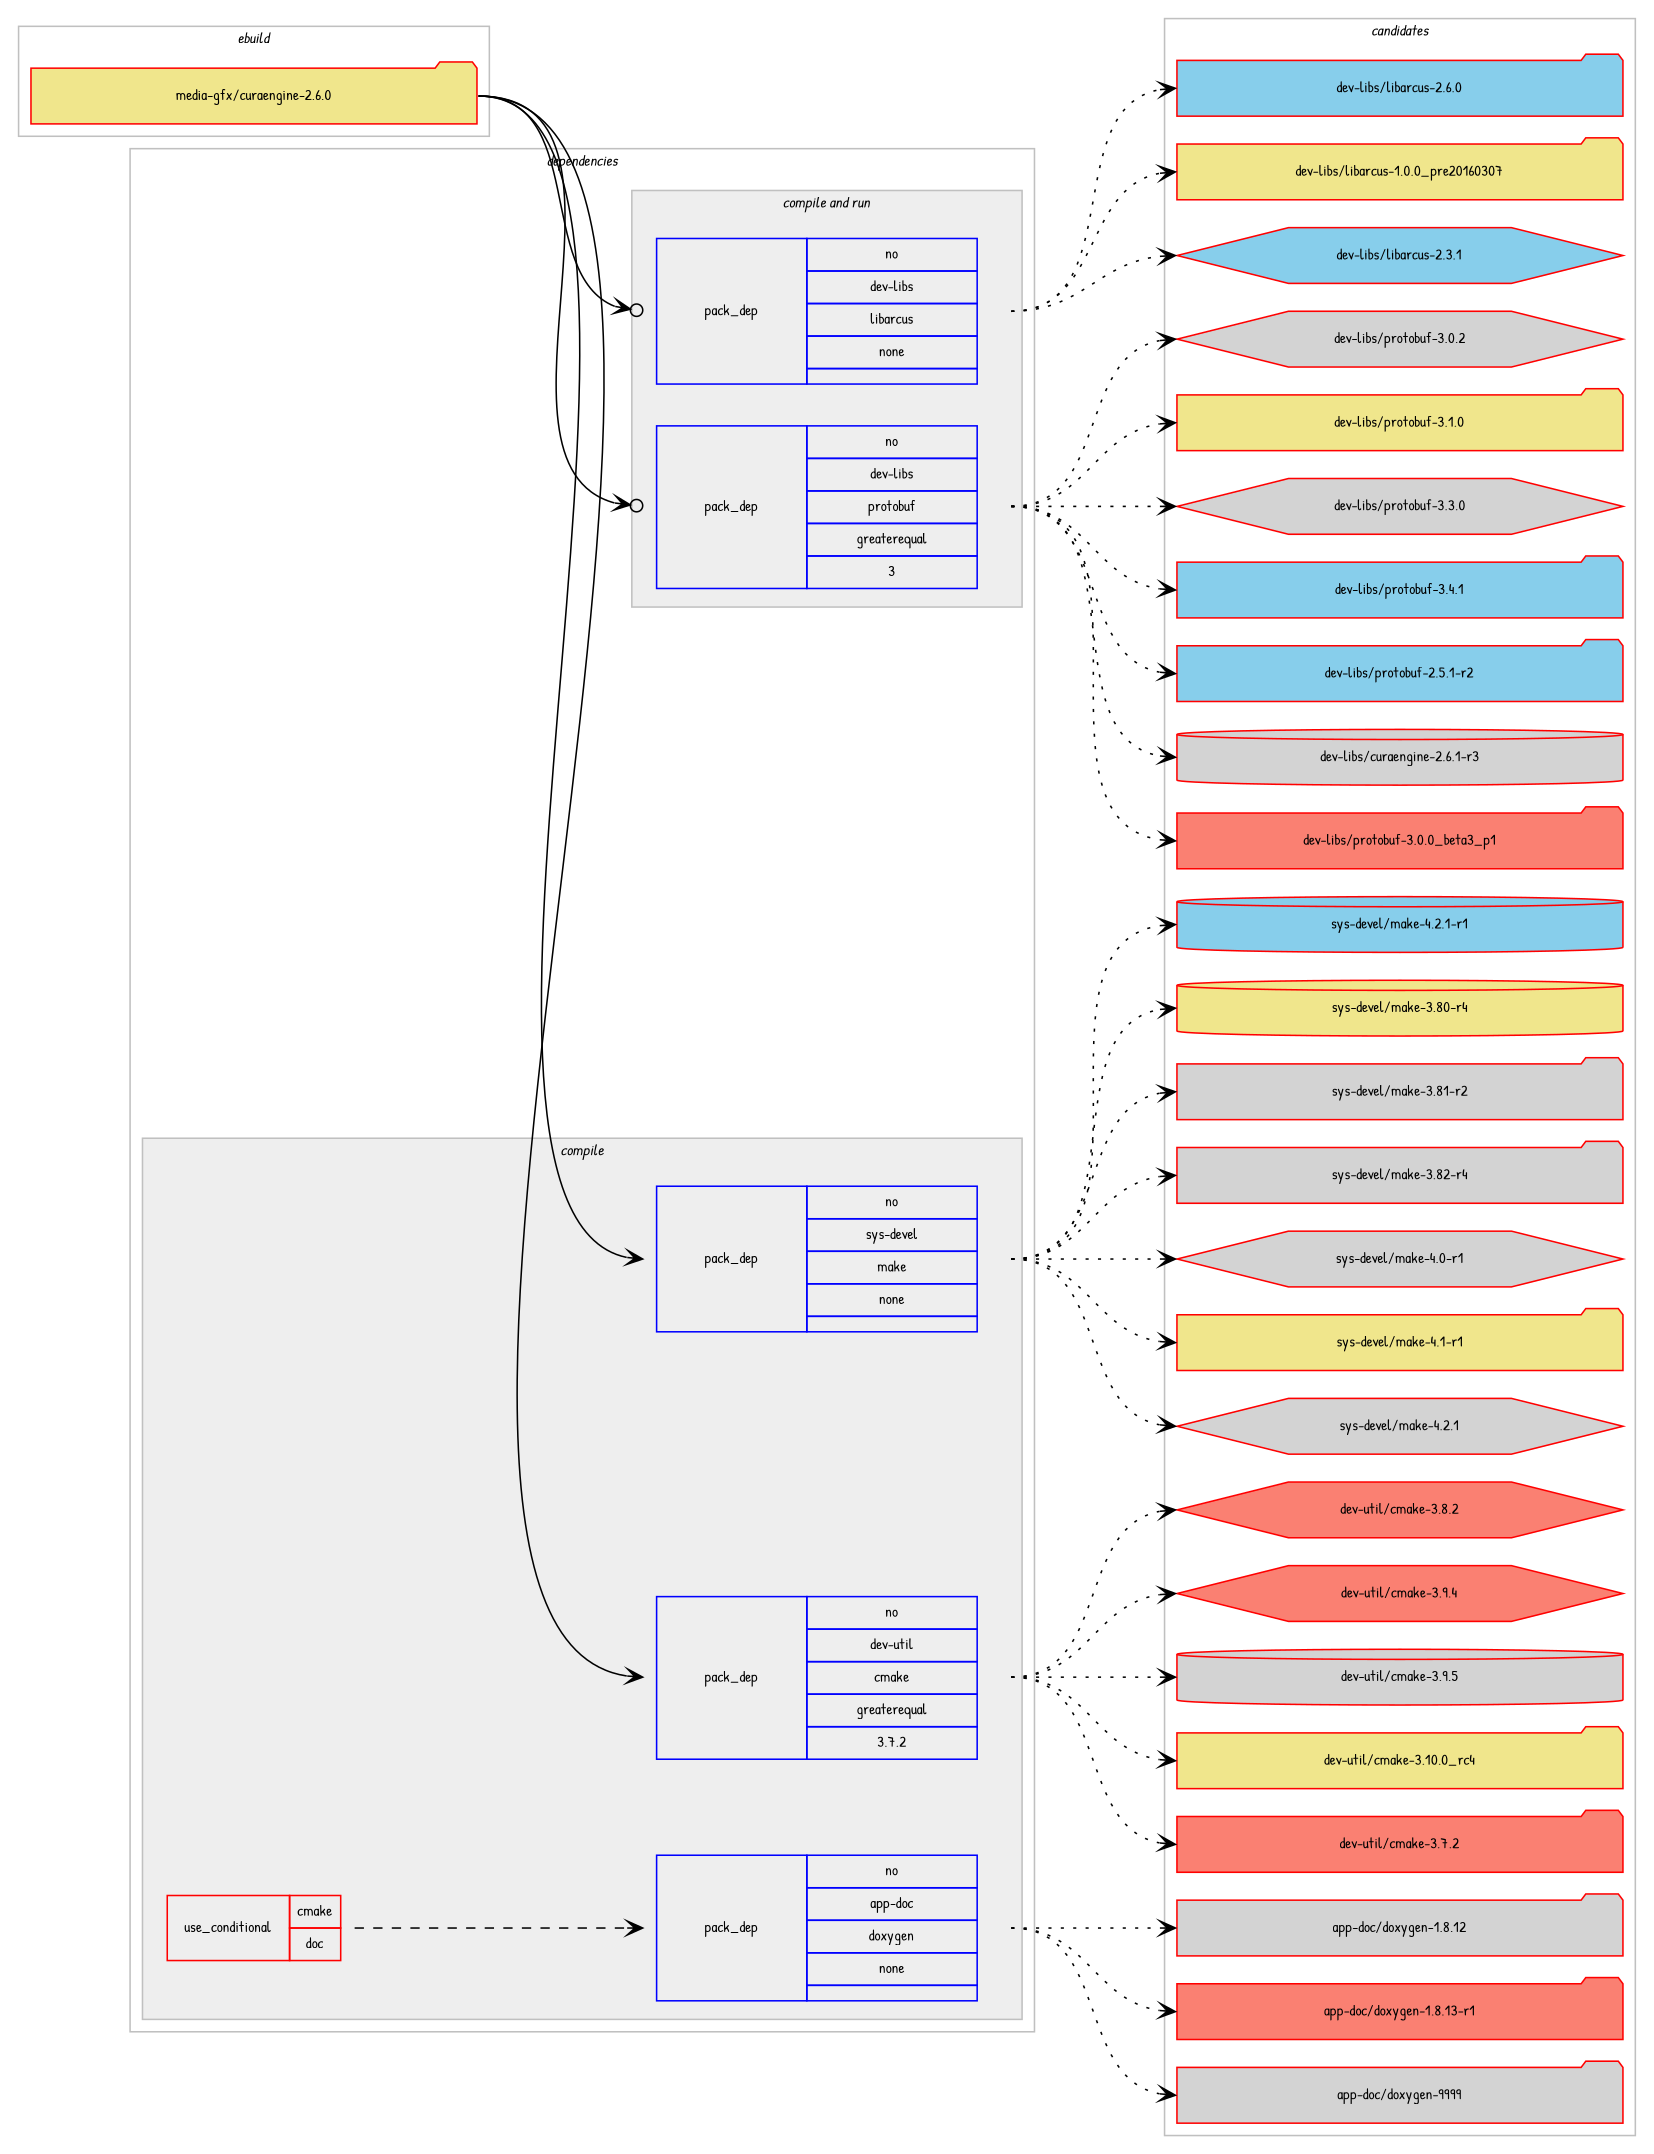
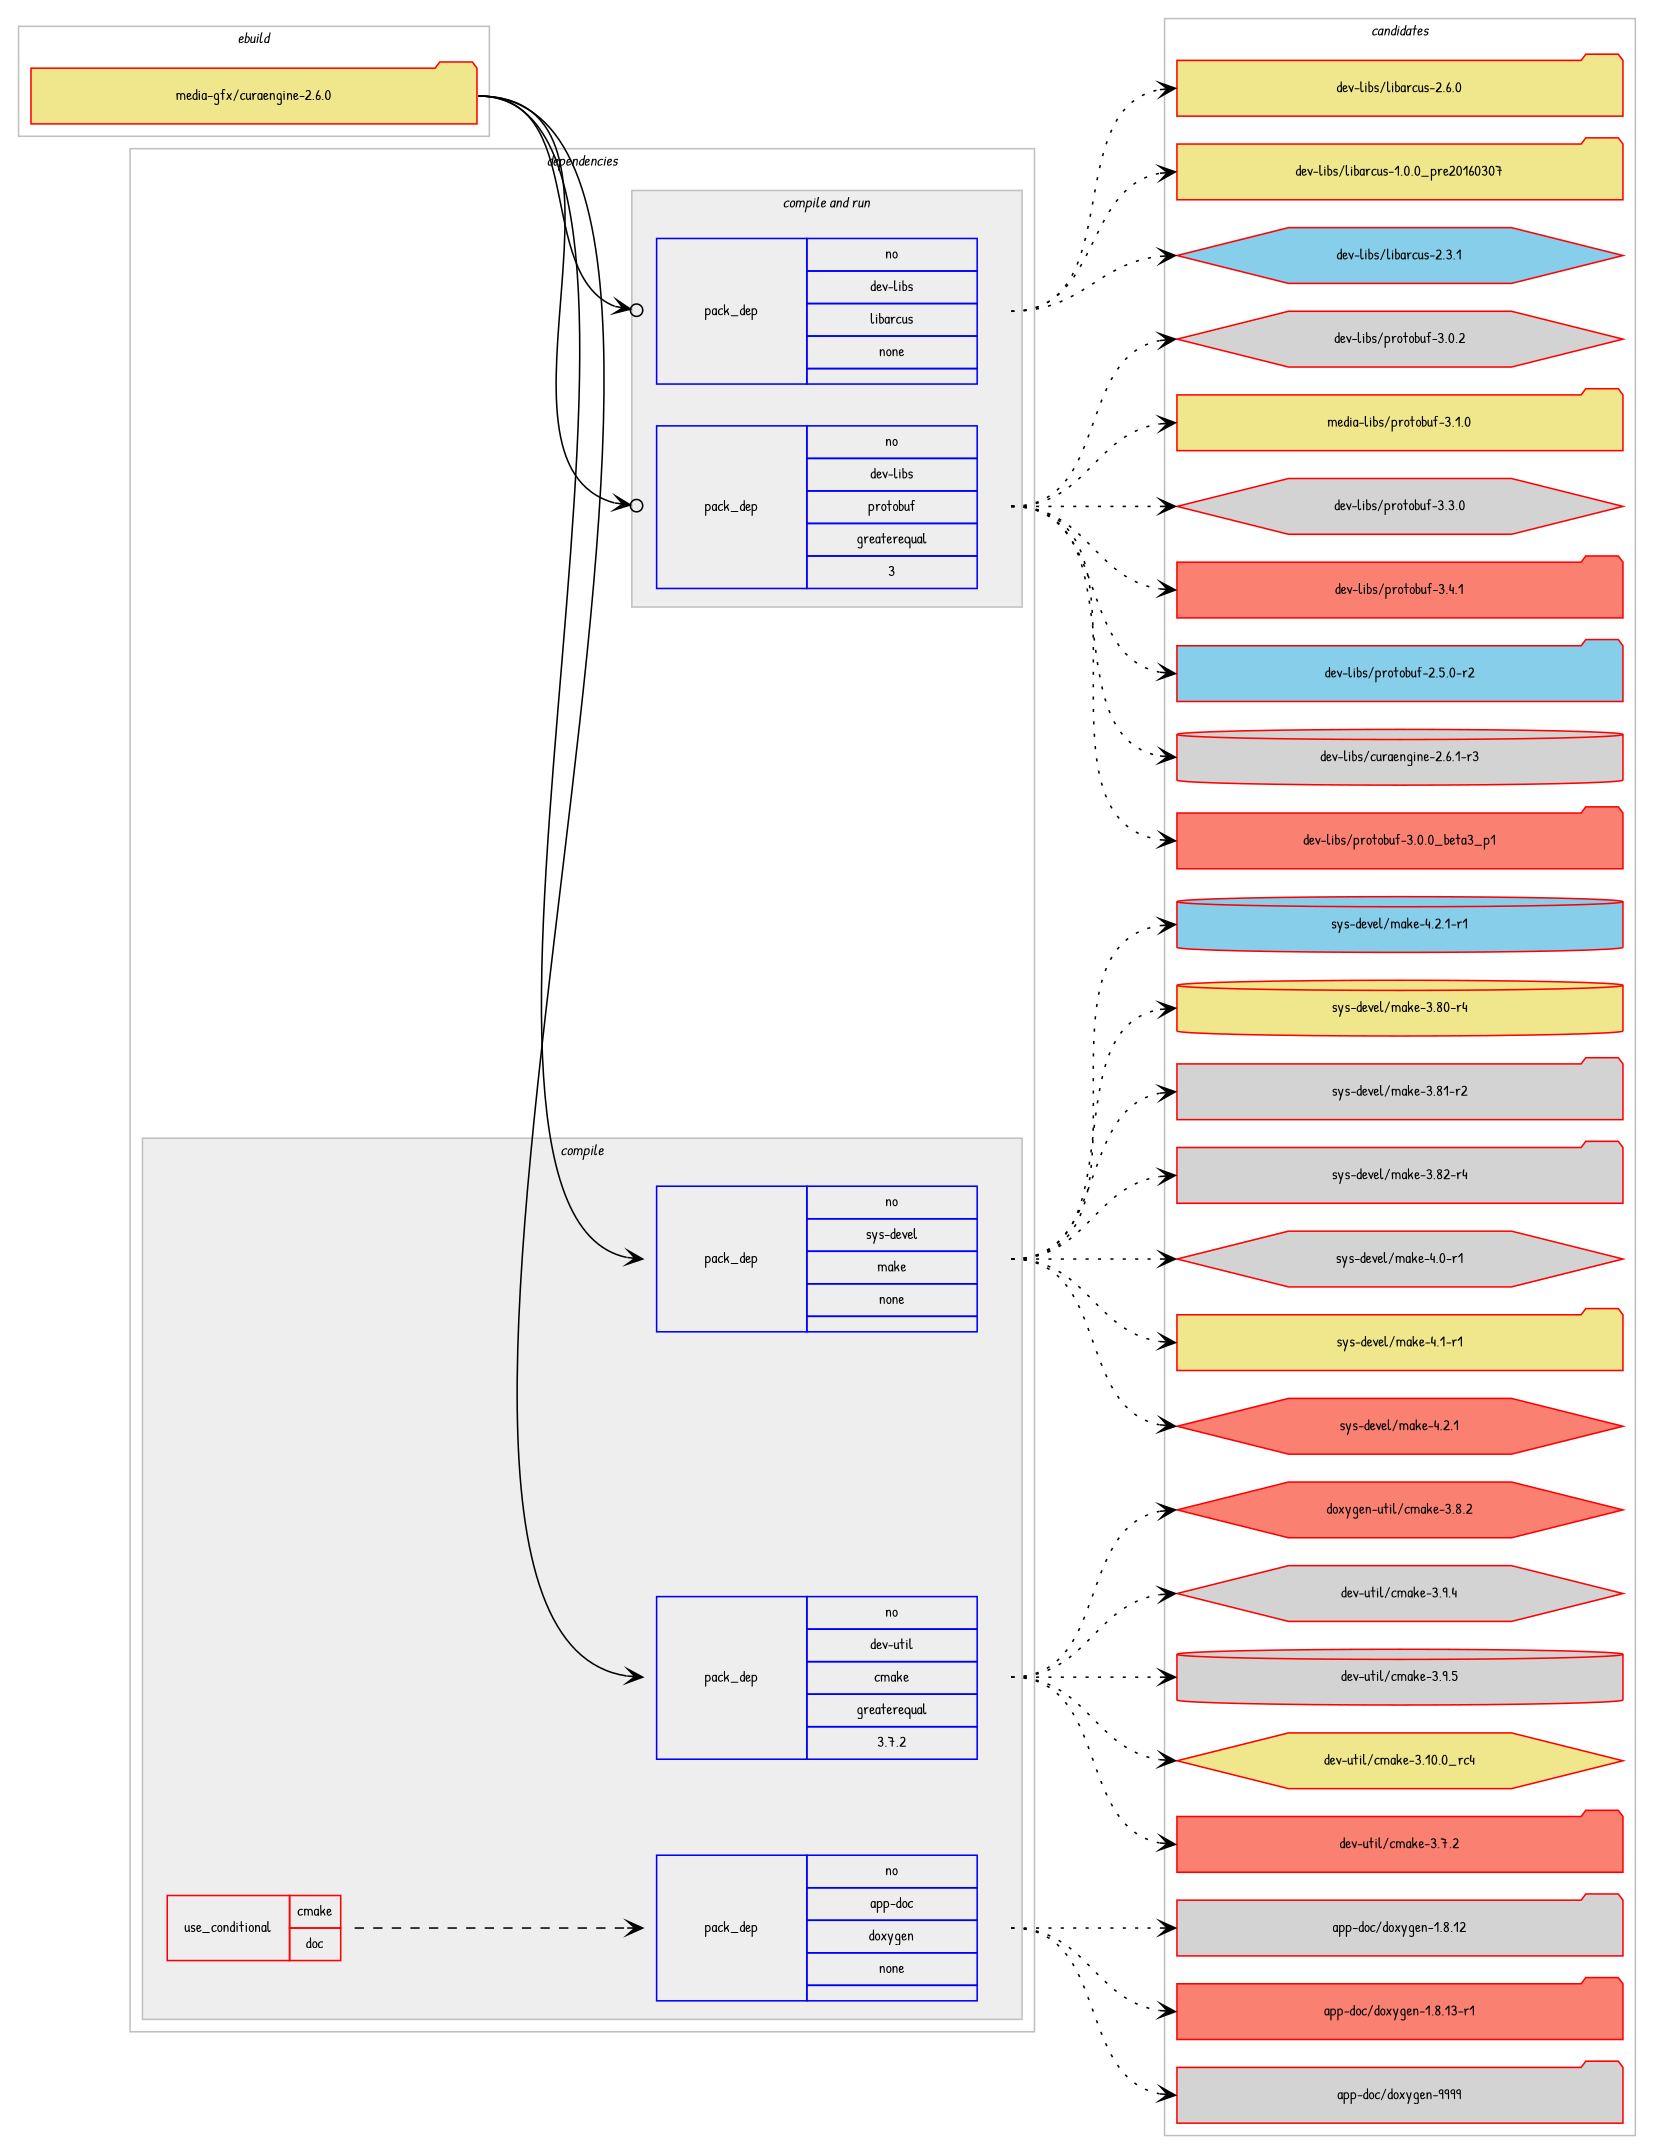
(1400, 88) -> (1400, 88)
(1400, 423) -> (1400, 423)
(1400, 590) -> (1400, 590)
(1400, 674) -> (1400, 674)
(1400, 1426) -> (1400, 1426)
(1400, 1510) -> (1400, 1510)
(1400, 1594) -> (1400, 1594)
(1400, 1761) -> (1400, 1761)
